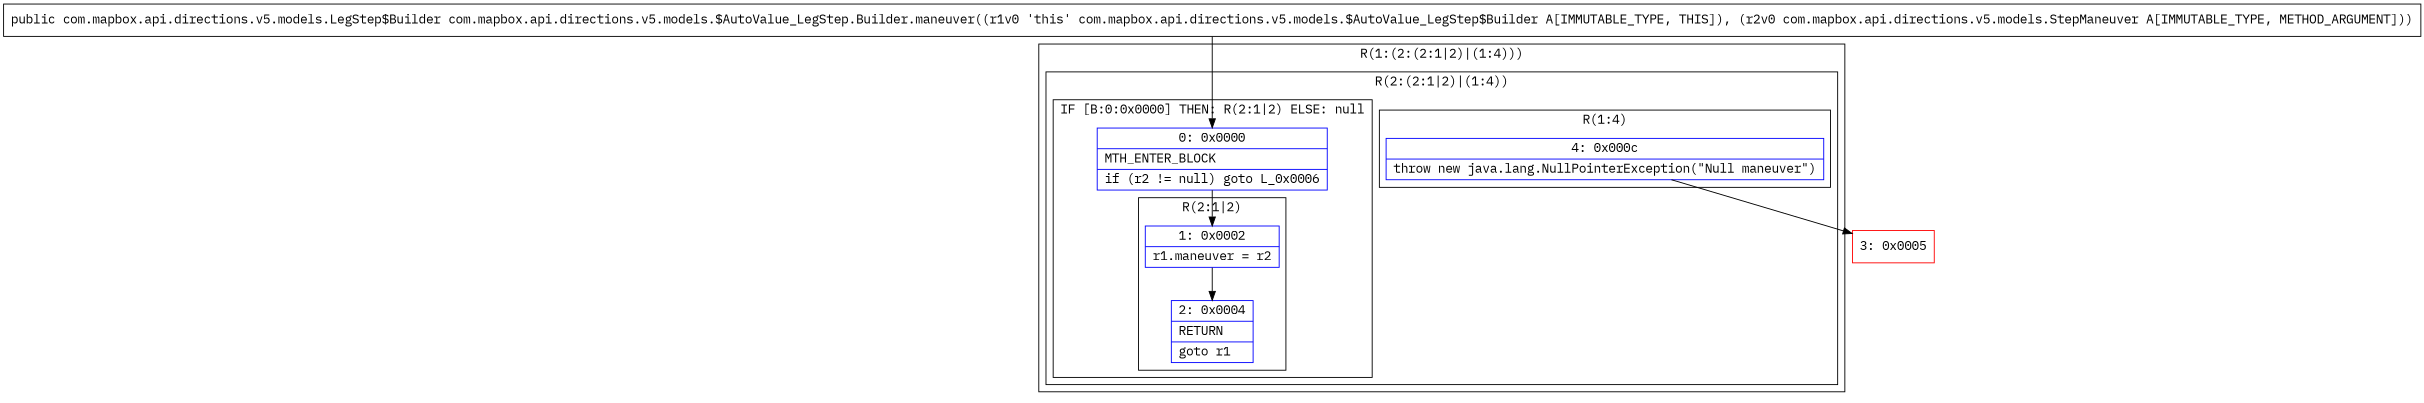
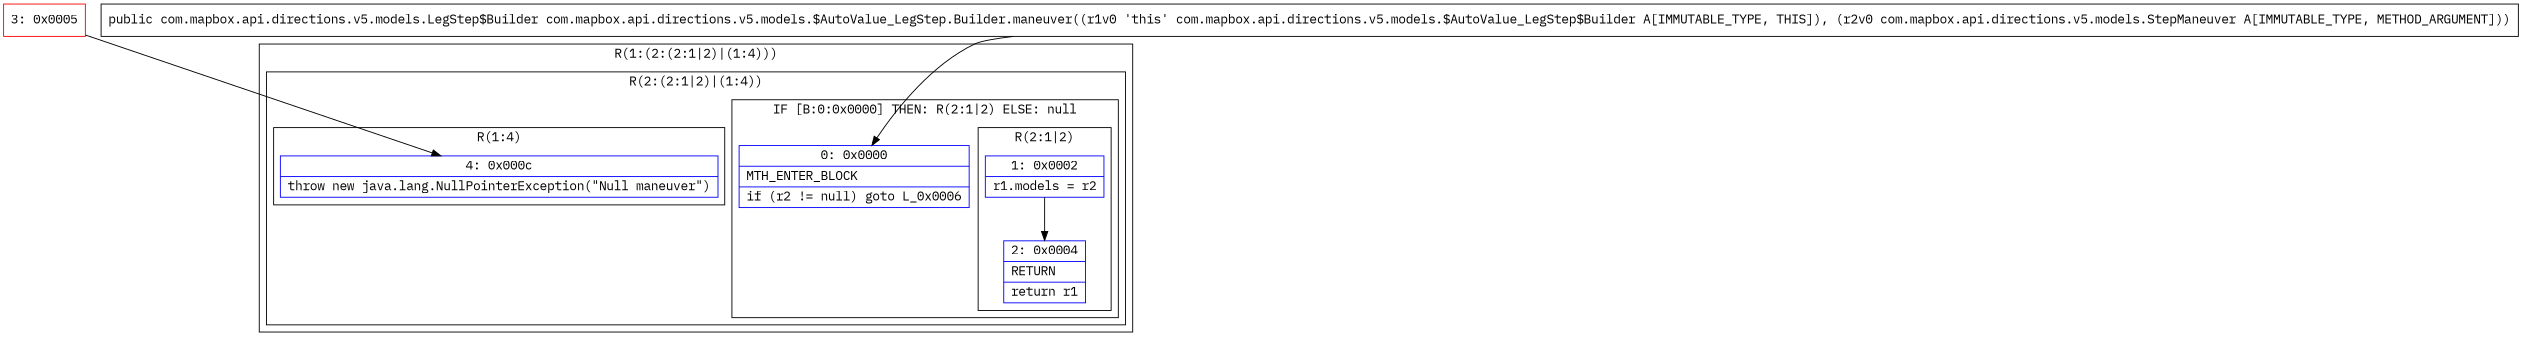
(1212, 203) -> none
(1757, 205) -> (250, 91)
(1212, 257) -> (1045, 186)
(1205, 352) -> (1045, 292)
